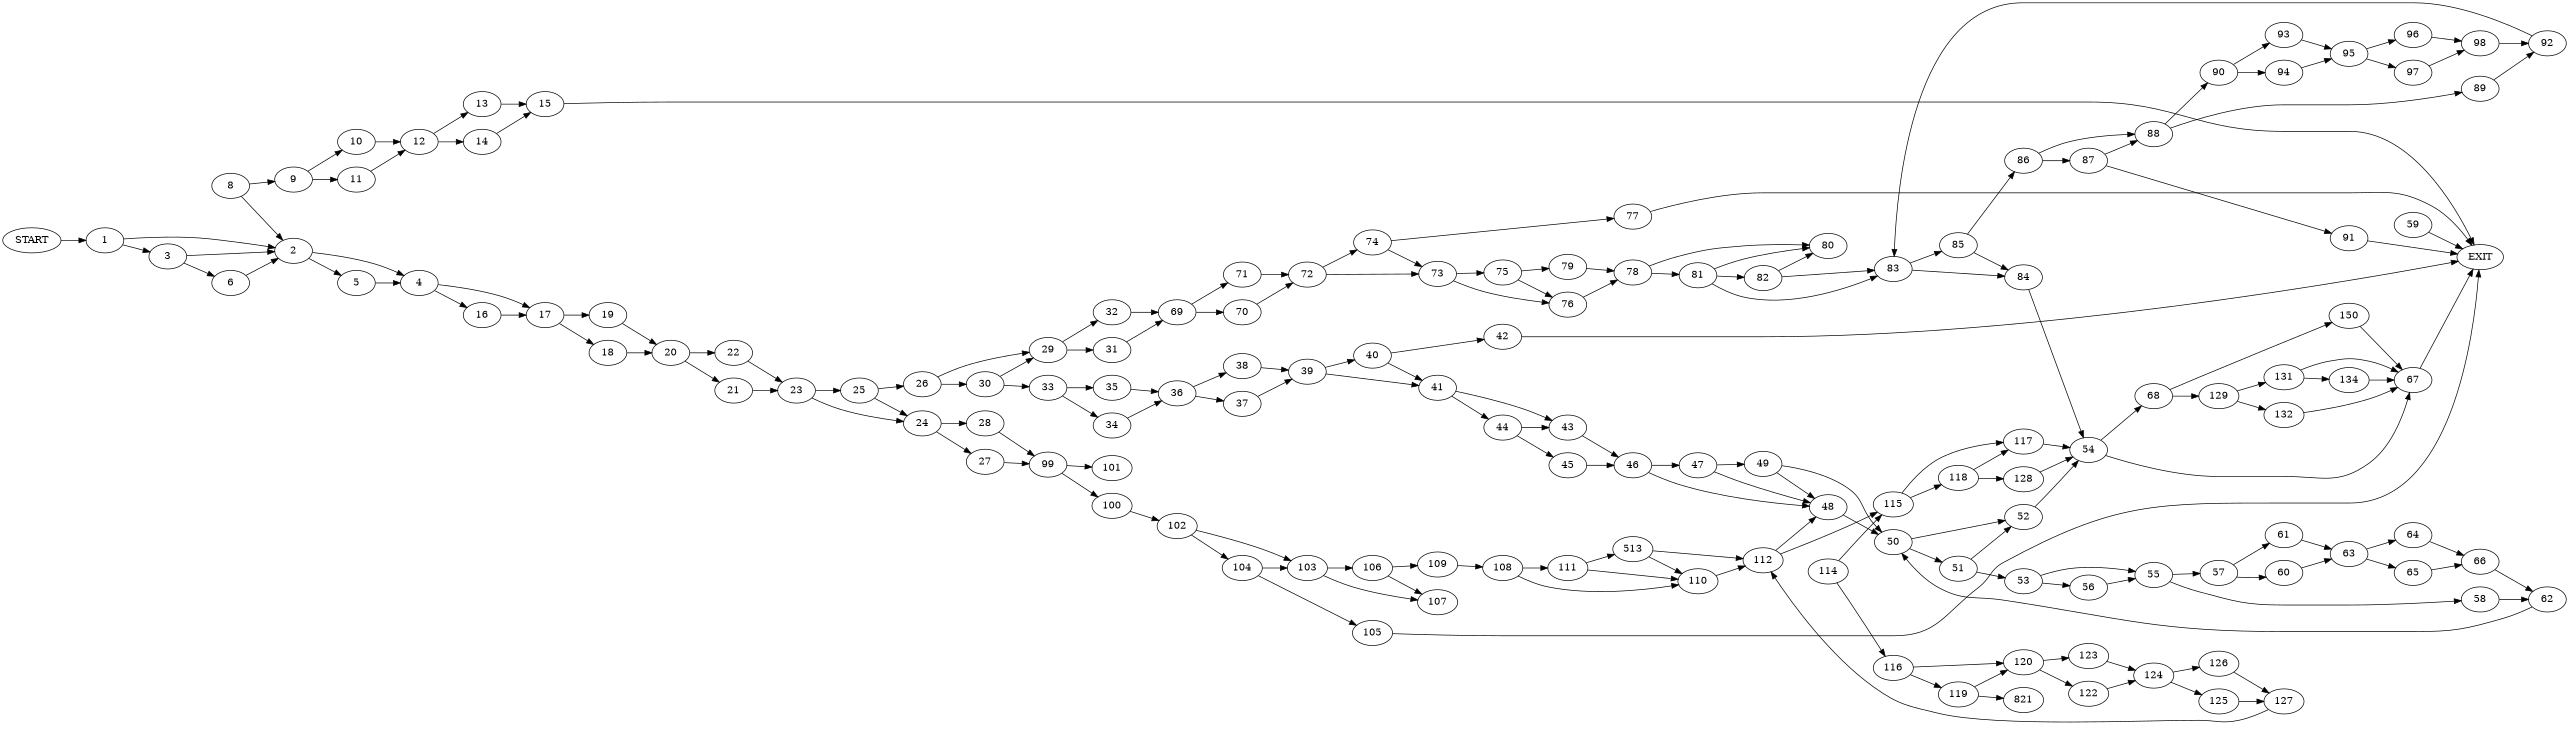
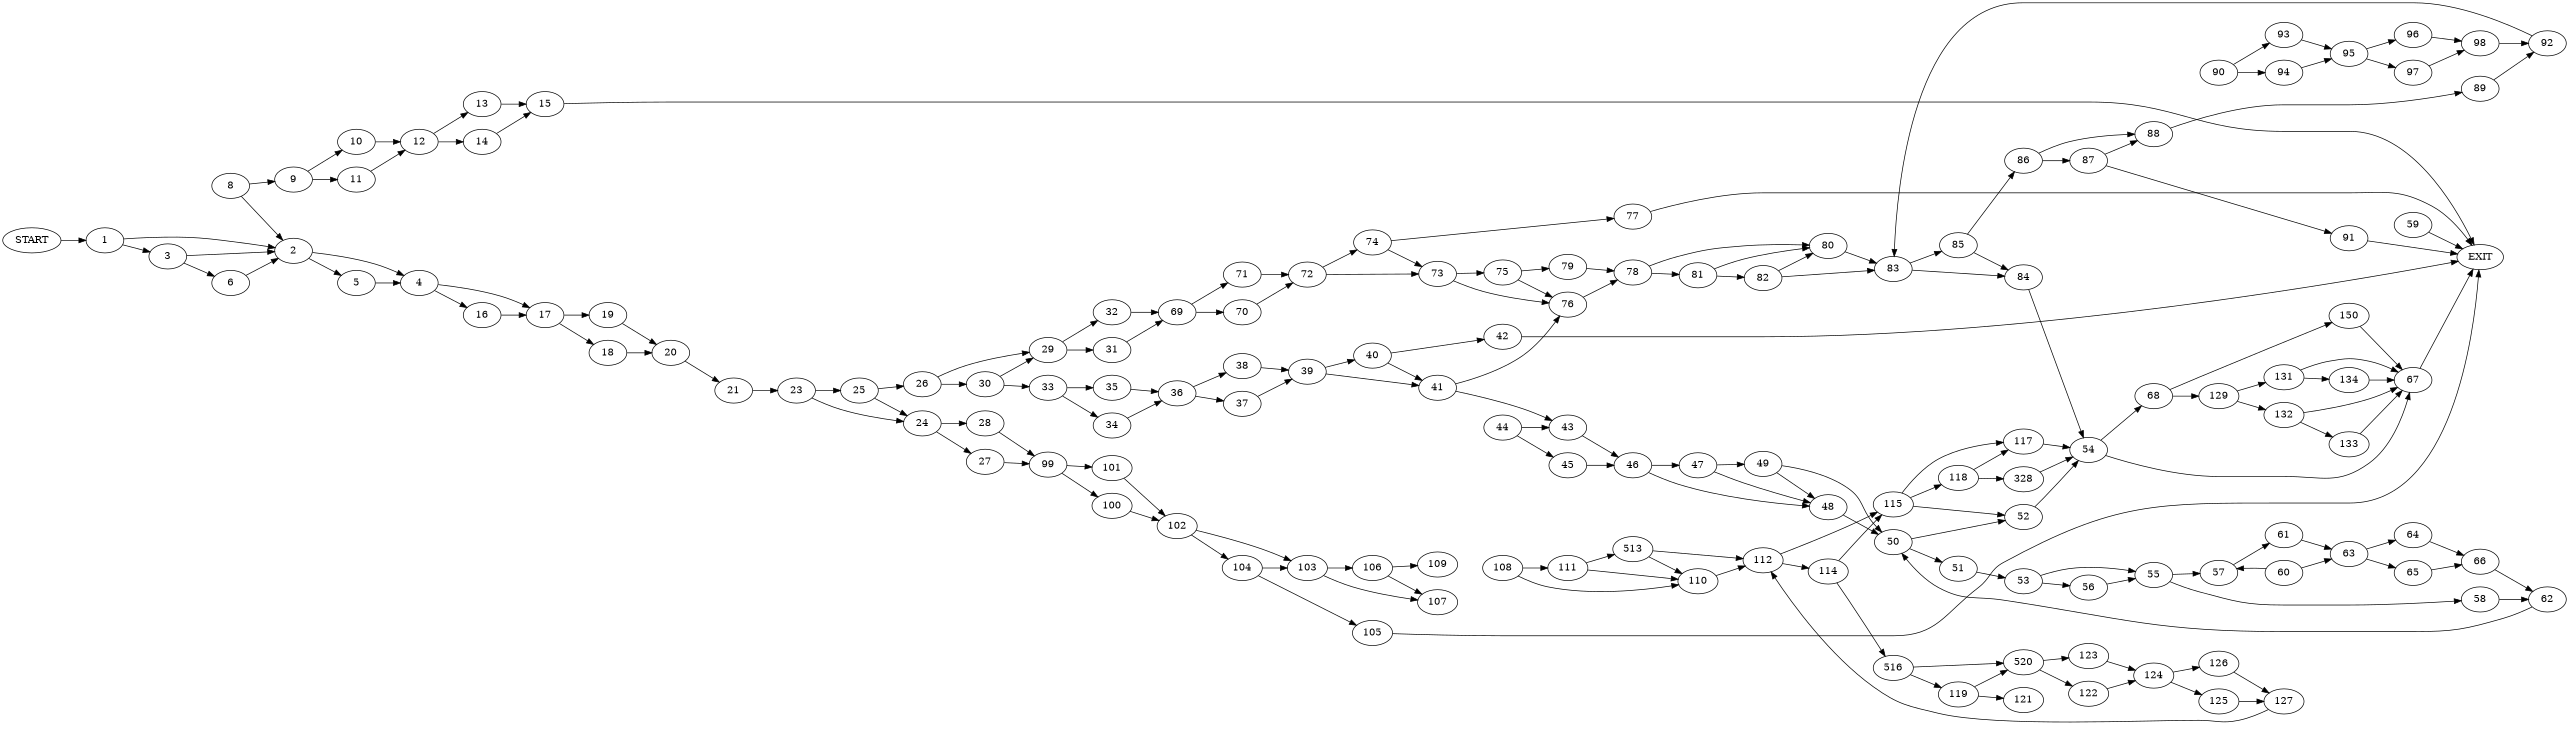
(2184, 106) -> none
(1791, 299) -> (1857, 256)
(734, 353) -> none
(1467, 406) -> (1512, 362)
none -> (2349, 444)
(2024, 479) -> (2024, 479)
none -> (1142, 495)
(1793, 536) -> (1792, 565)
(1988, 545) -> (1955, 510)
(1467, 566) -> none
(2248, 578) -> (2255, 568)
(2024, 662) -> (2024, 662)
(1893, 668) -> (1893, 668)
(2024, 700) -> (2024, 700)
